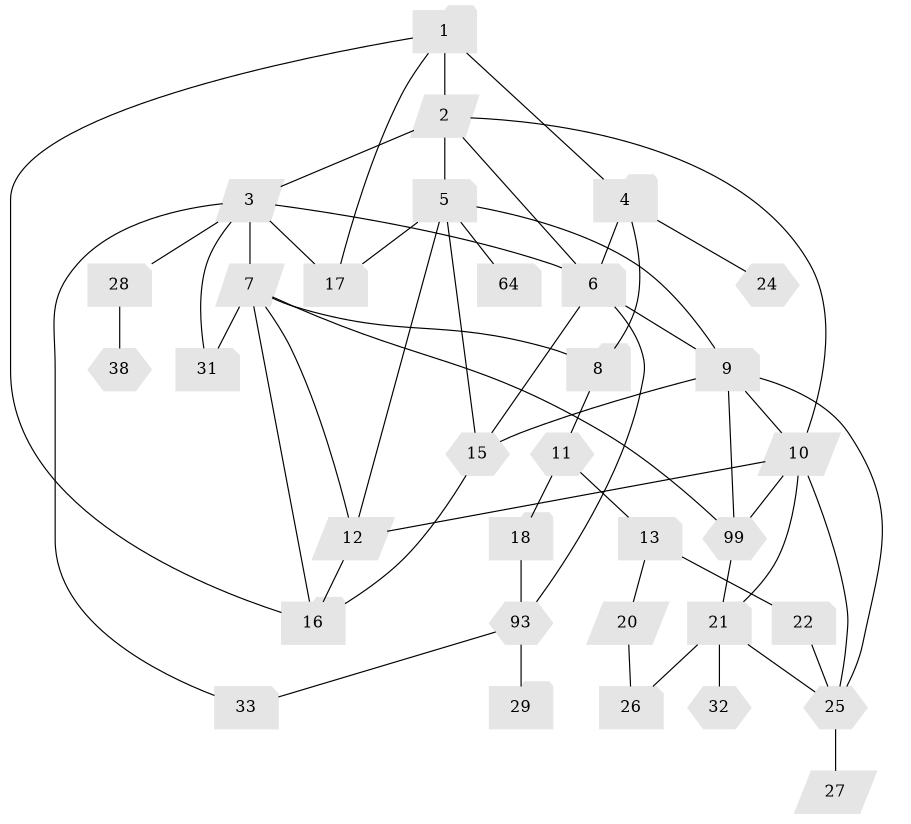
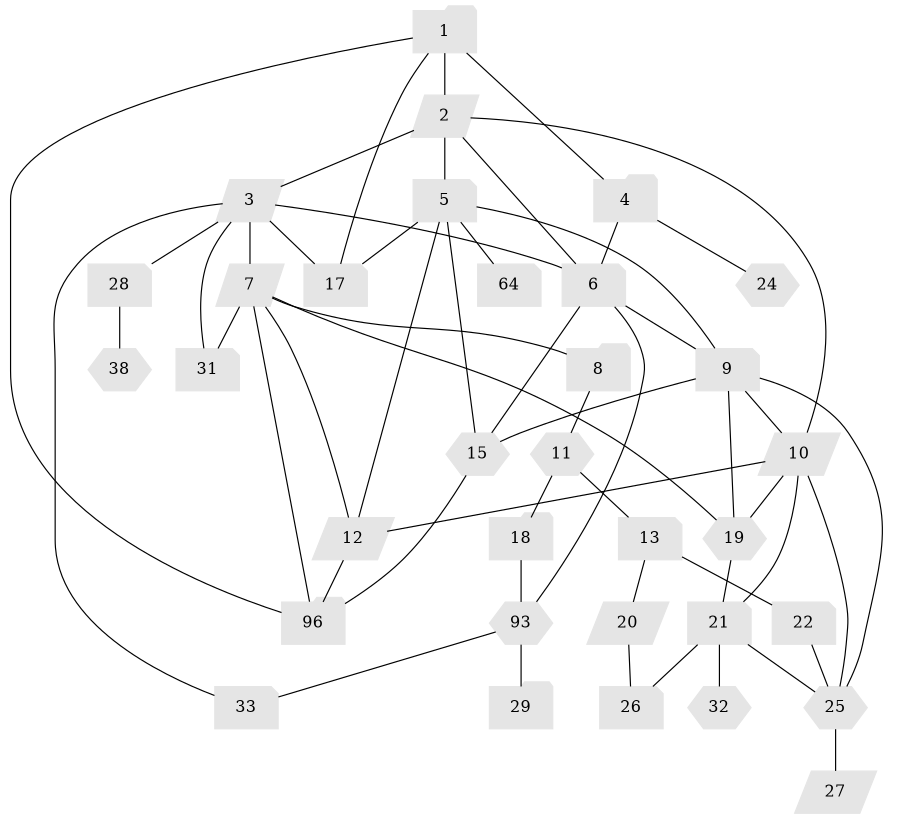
(639, 288) -> none
(735, 539) -> (735, 539)
(313, 623) -> (313, 623)
